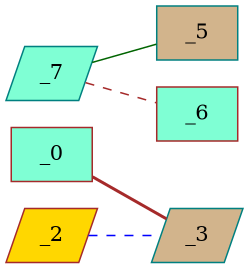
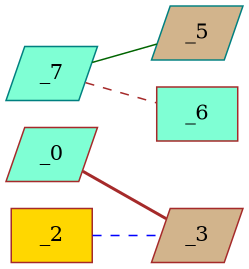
(197, 33) -> (197, 33)
(52, 154) -> (52, 154)
(52, 236) -> (52, 236)
(197, 236) -> (197, 236)
